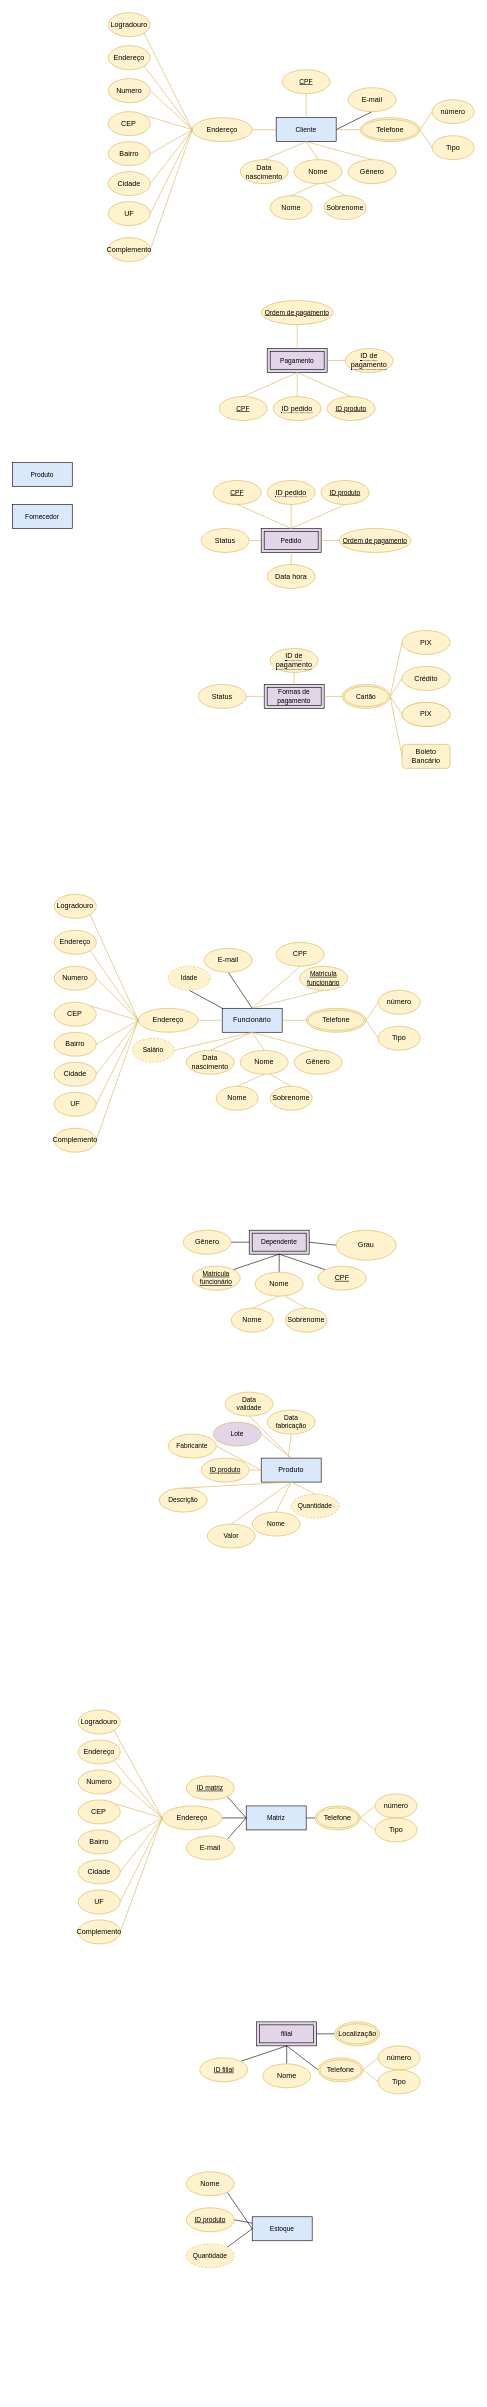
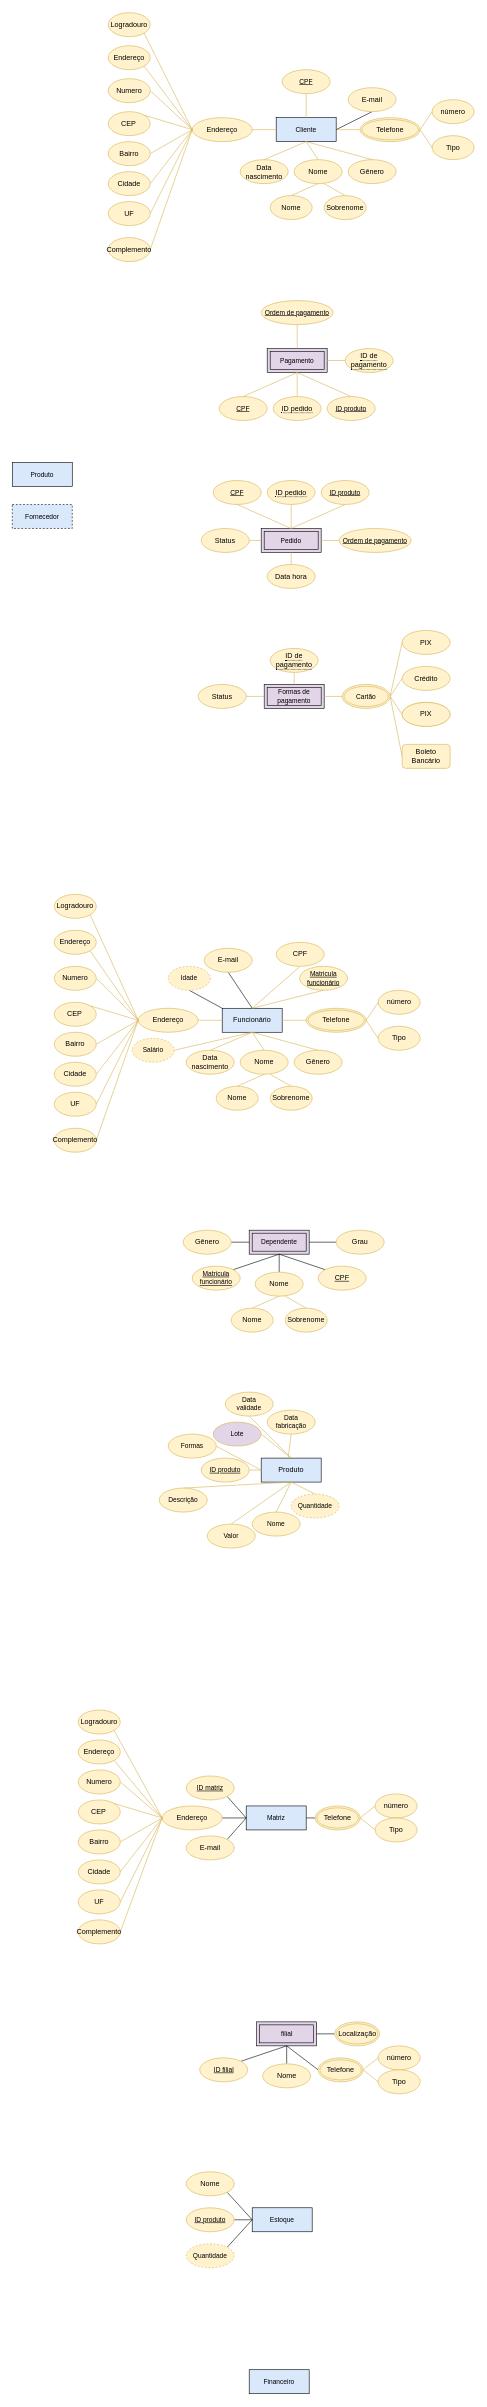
(42, 516) -> (42, 516)
(366, 1245) -> (360, 1242)
(192, 1446) -> (192, 1446)
(282, 2229) -> (282, 2220)
none -> (279, 2382)
